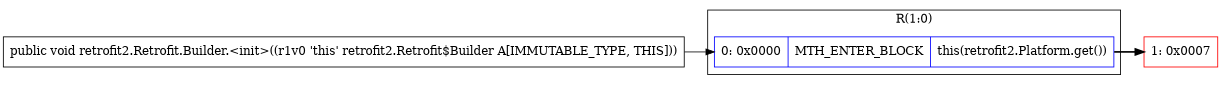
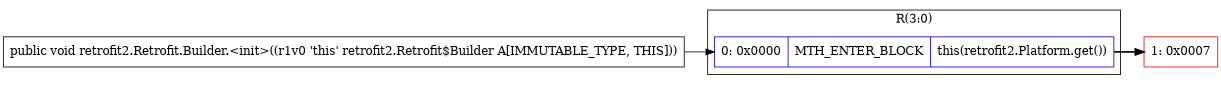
(914, 20) -> (914, 20)
